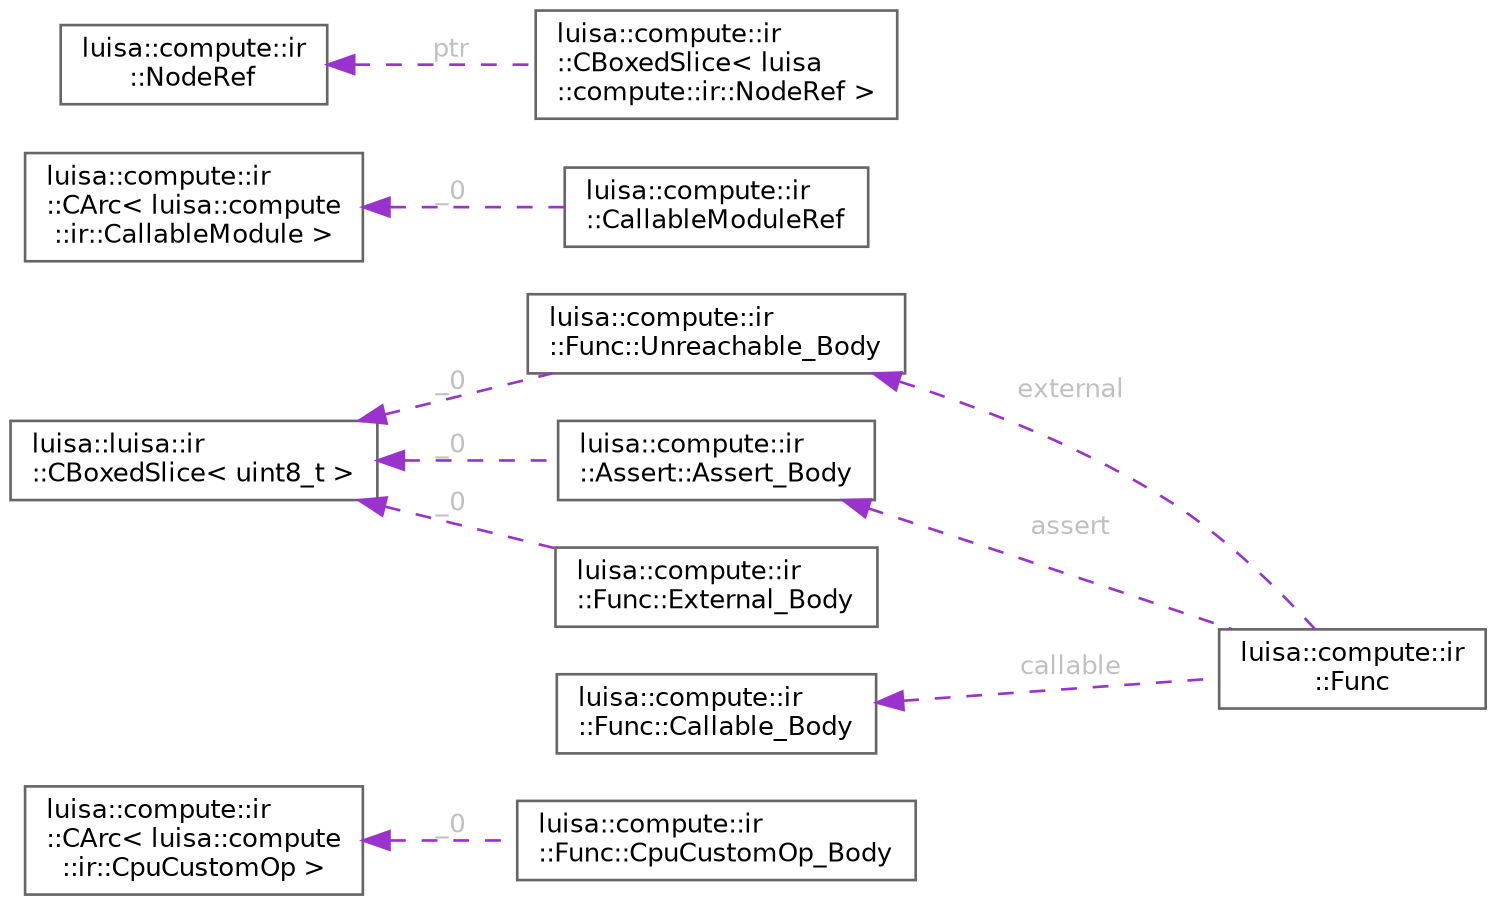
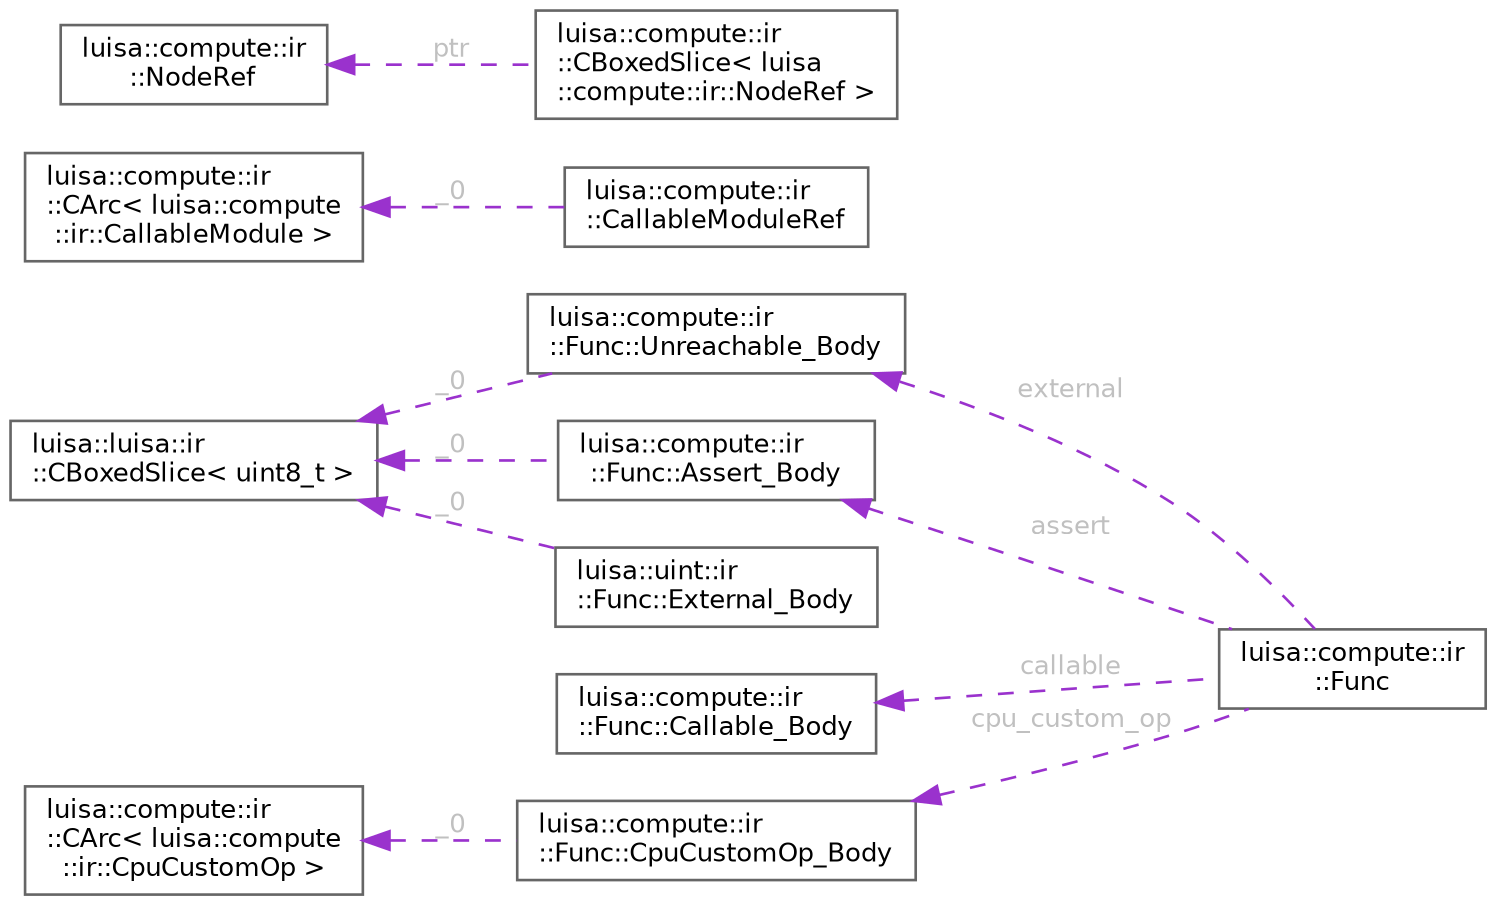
(716, 460) -> (716, 460)
(716, 587) -> (716, 587)
none -> (1095, 757)
